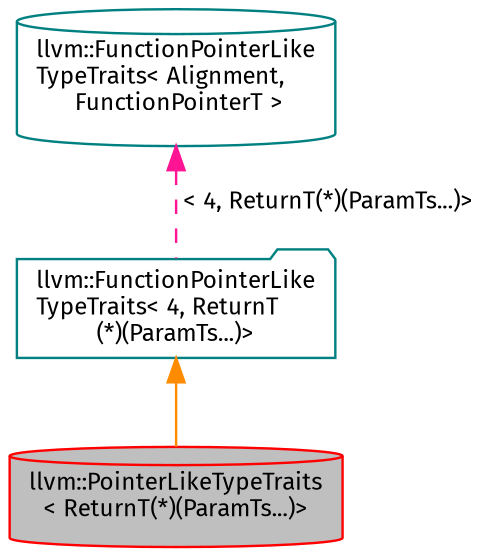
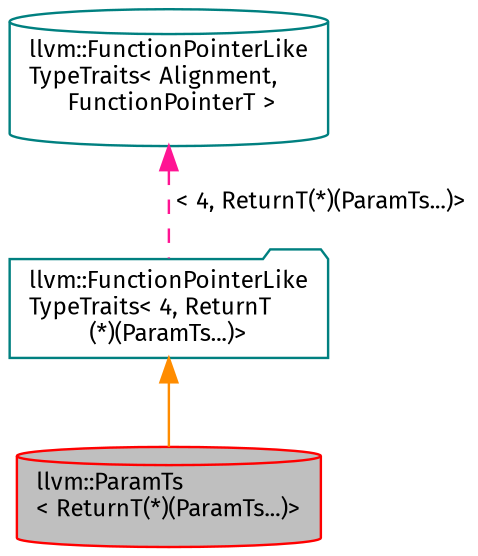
(176, 497) -> (169, 497)
